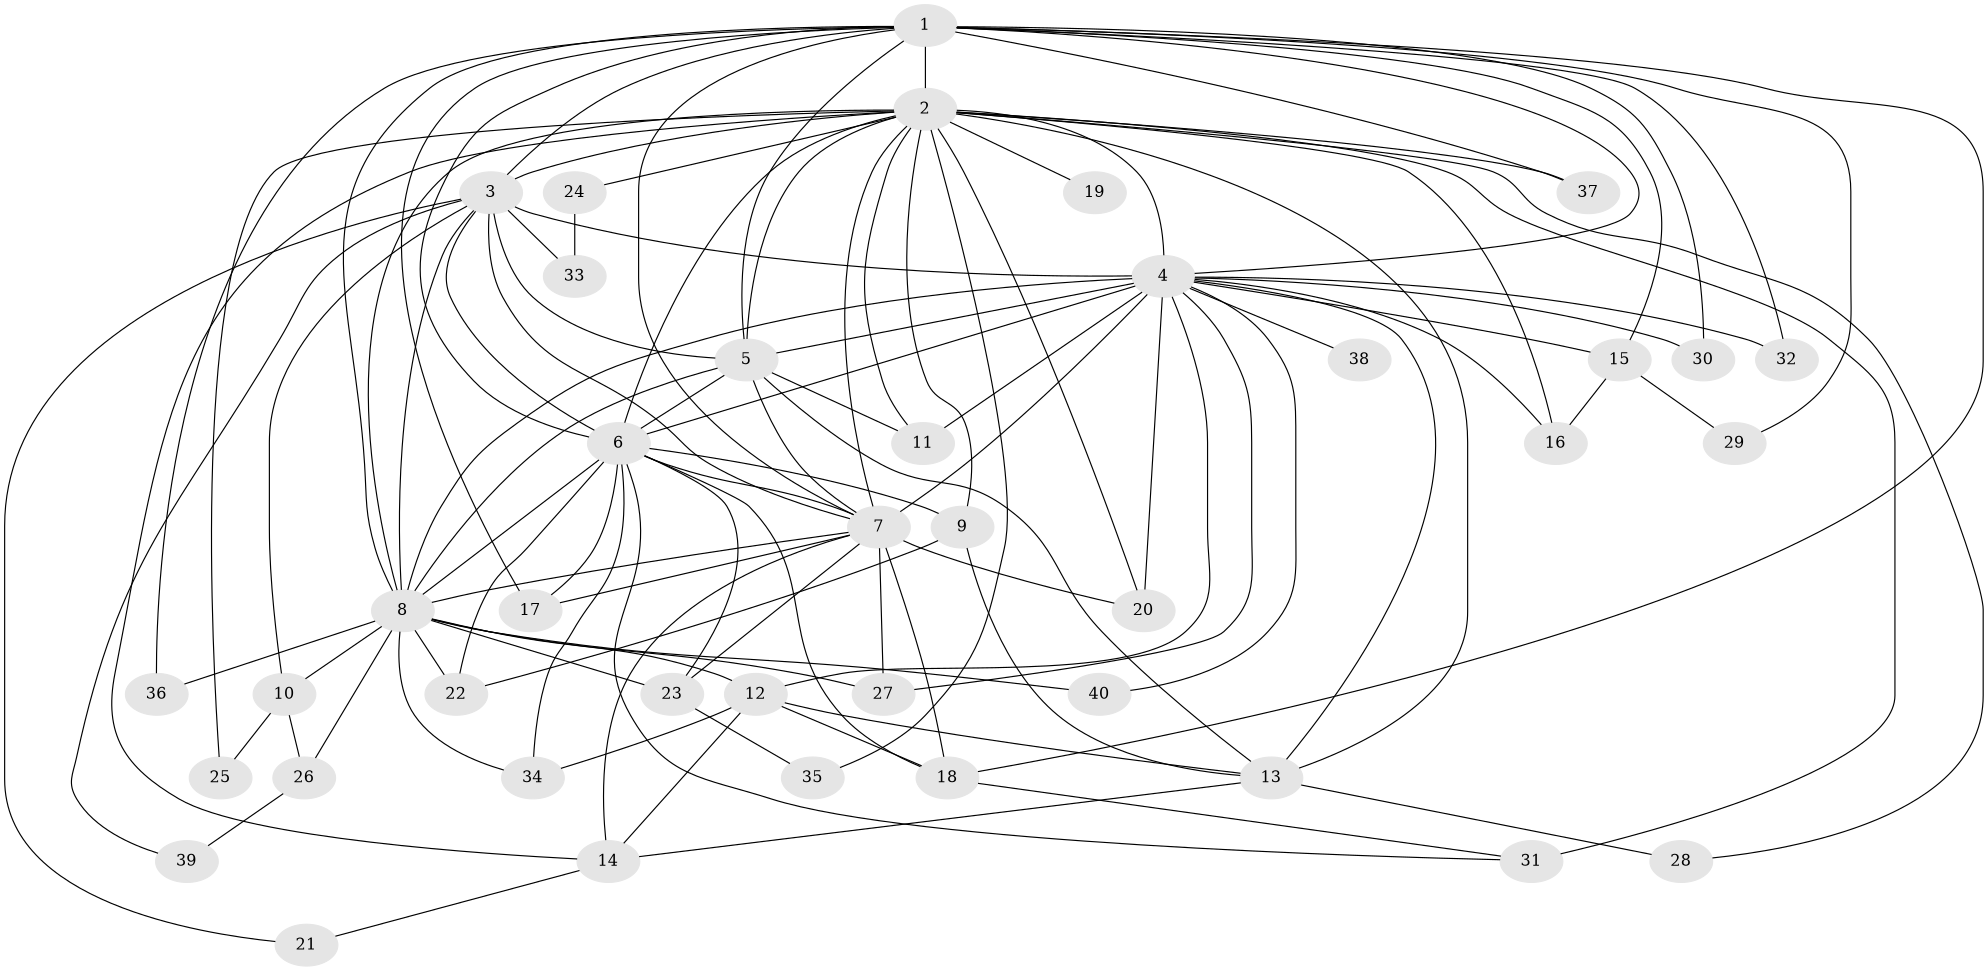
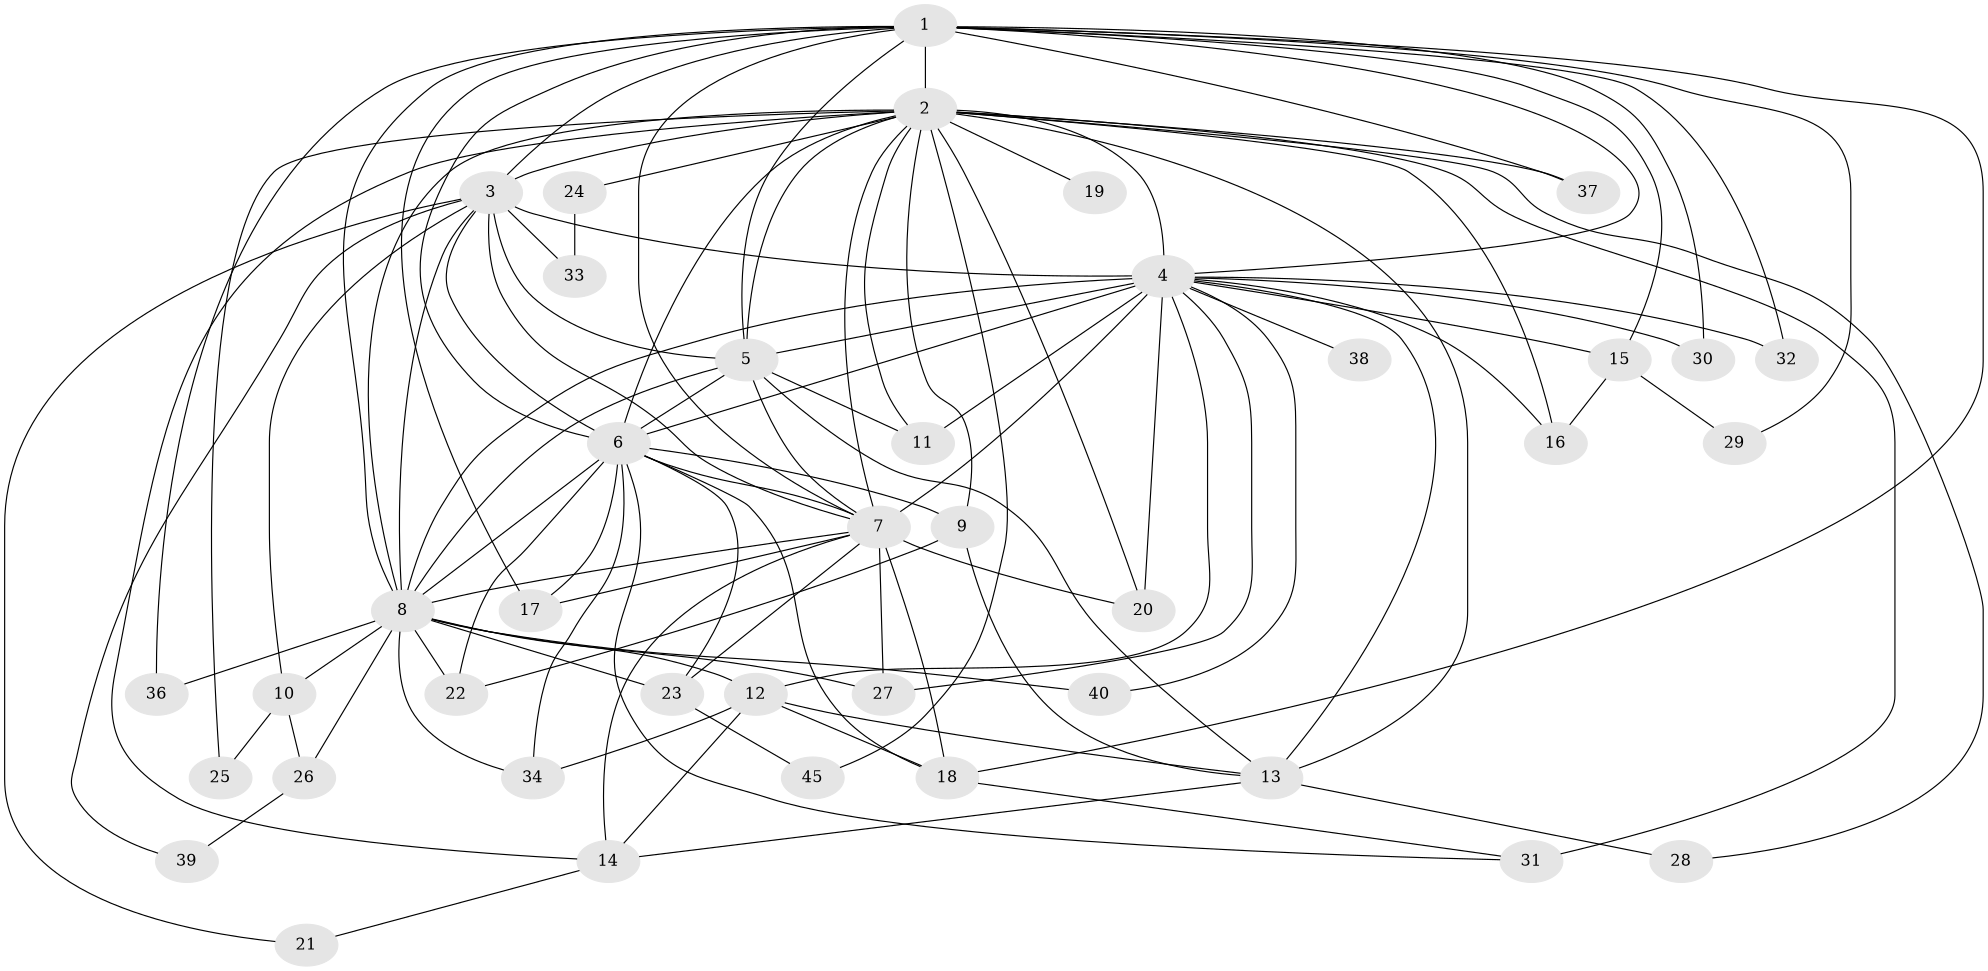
(813, 778) -> (813, 778)
